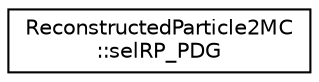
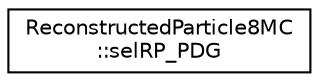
(159, 41) -> (159, 41)
